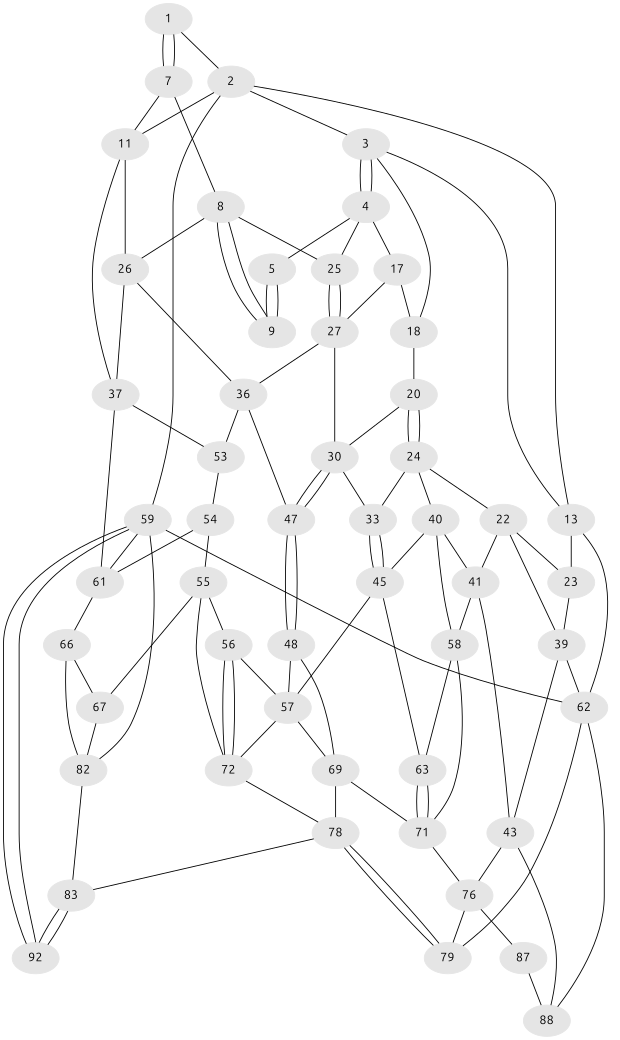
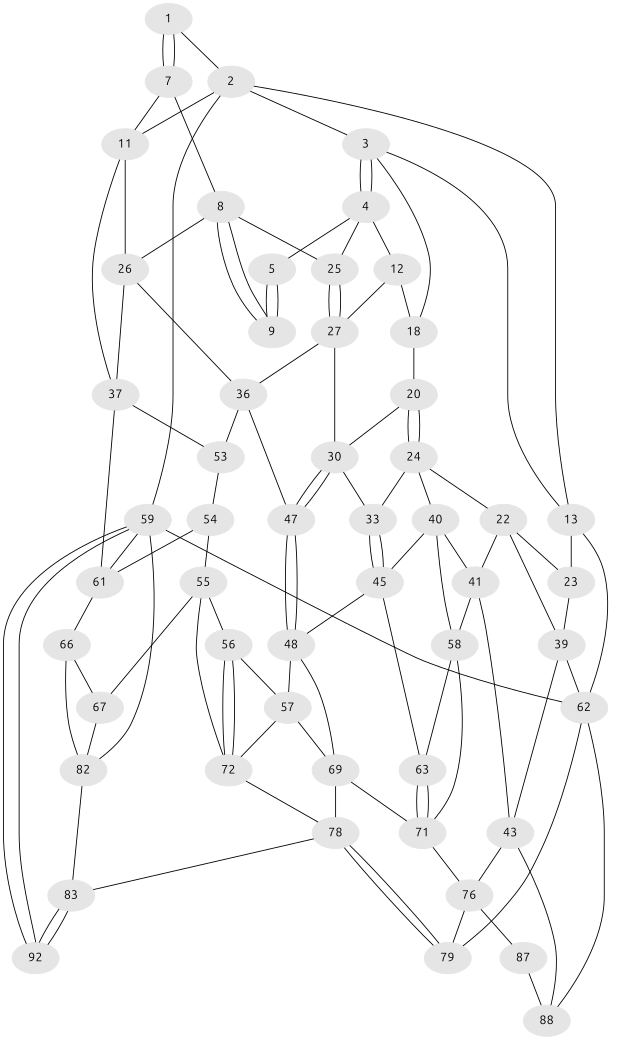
(397, 270) -> (397, 270)
(334, 645) -> (338, 612)
